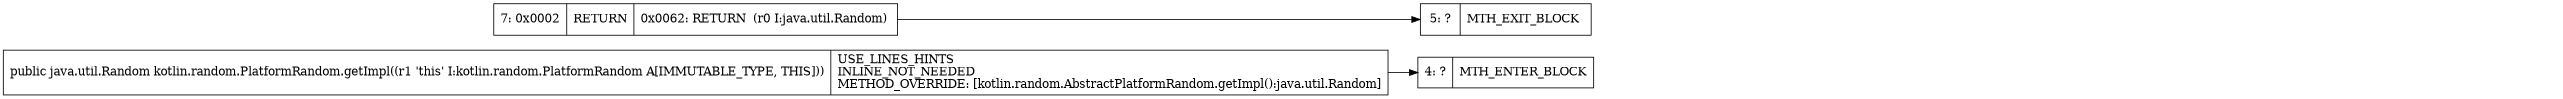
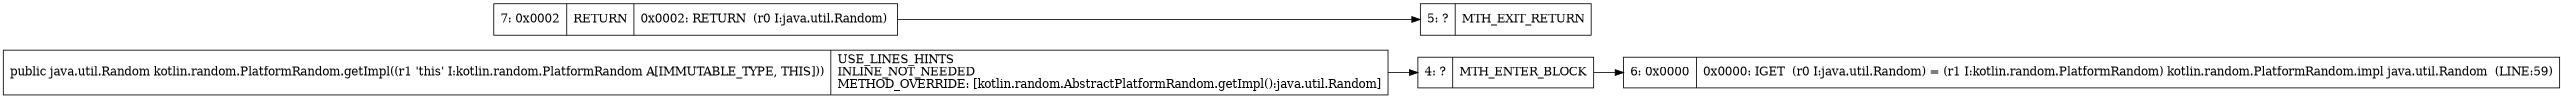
(766, 19) -> (766, 19)
(1523, 19) -> (1523, 19)
none -> (2092, 73)
